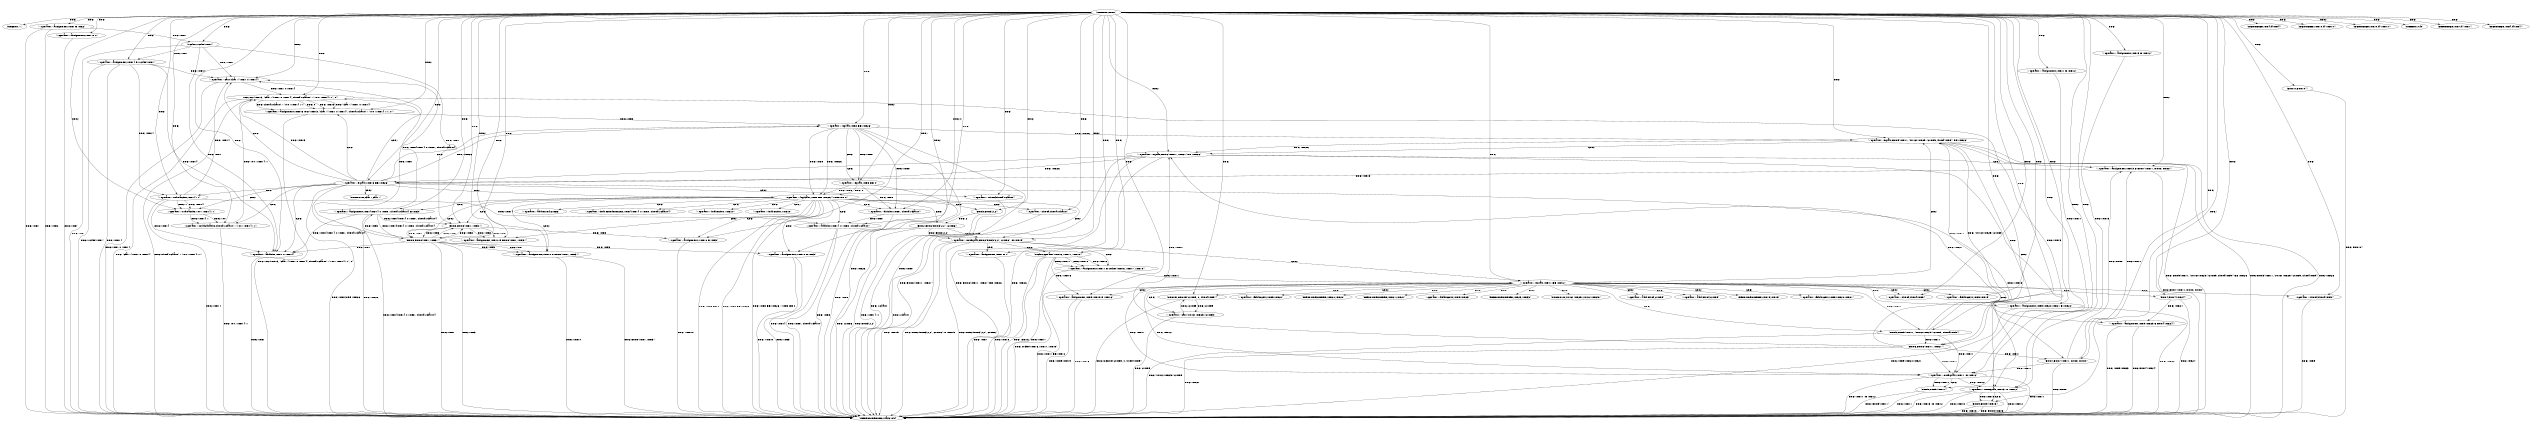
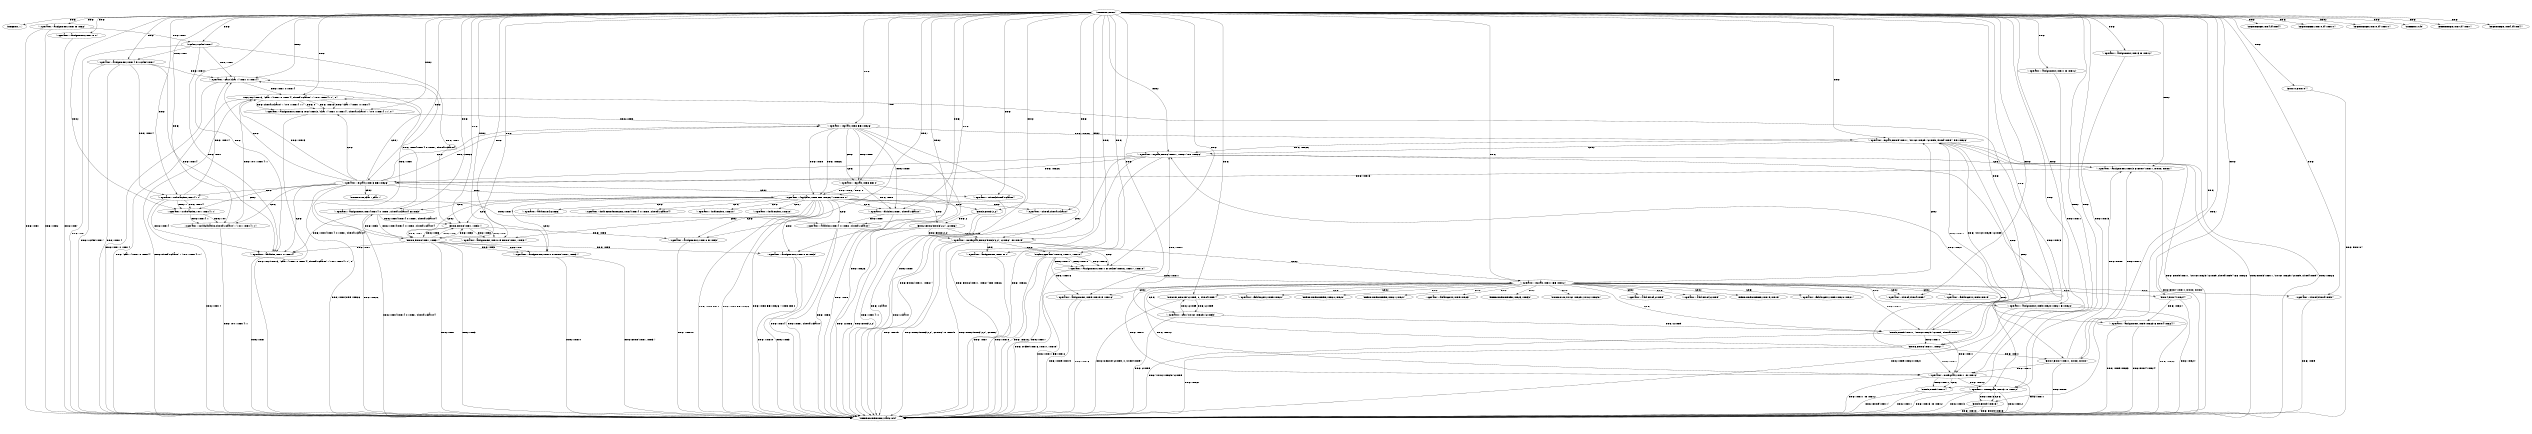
(2007, 29) -> (1195, 126)
(892, 105) -> (892, 105)
(958, 119) -> (958, 119)
(1272, 193) -> none
none -> (1551, 323)
